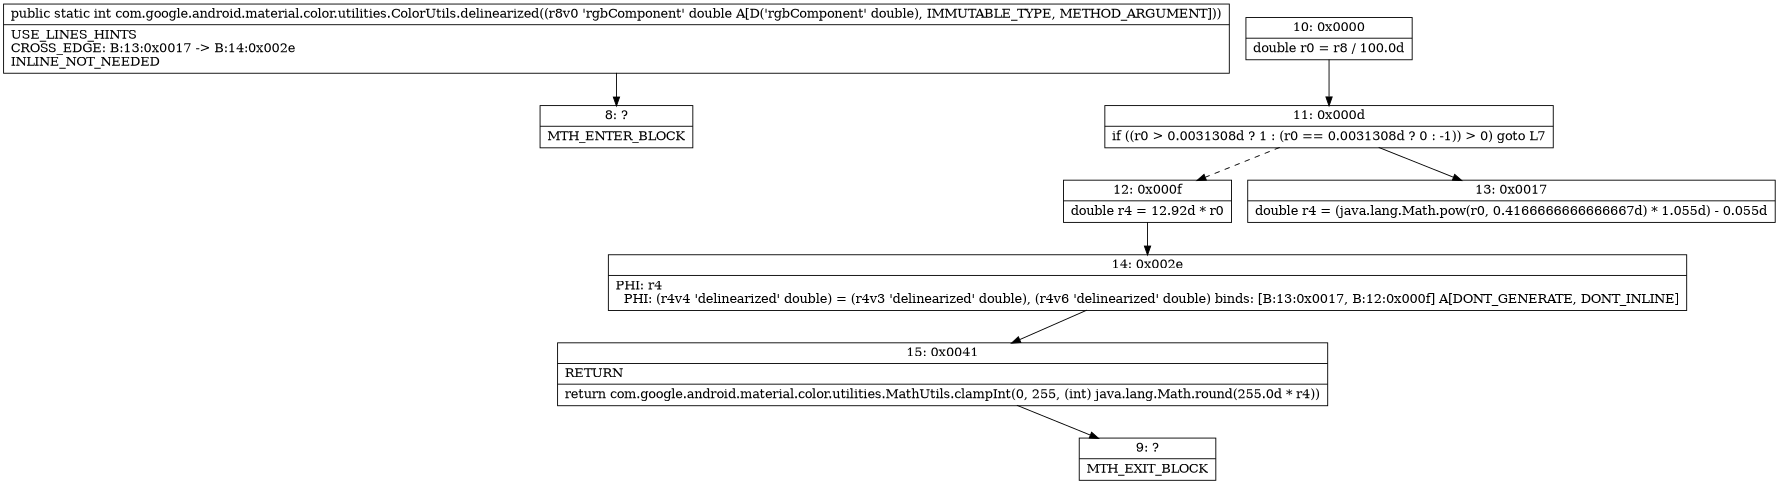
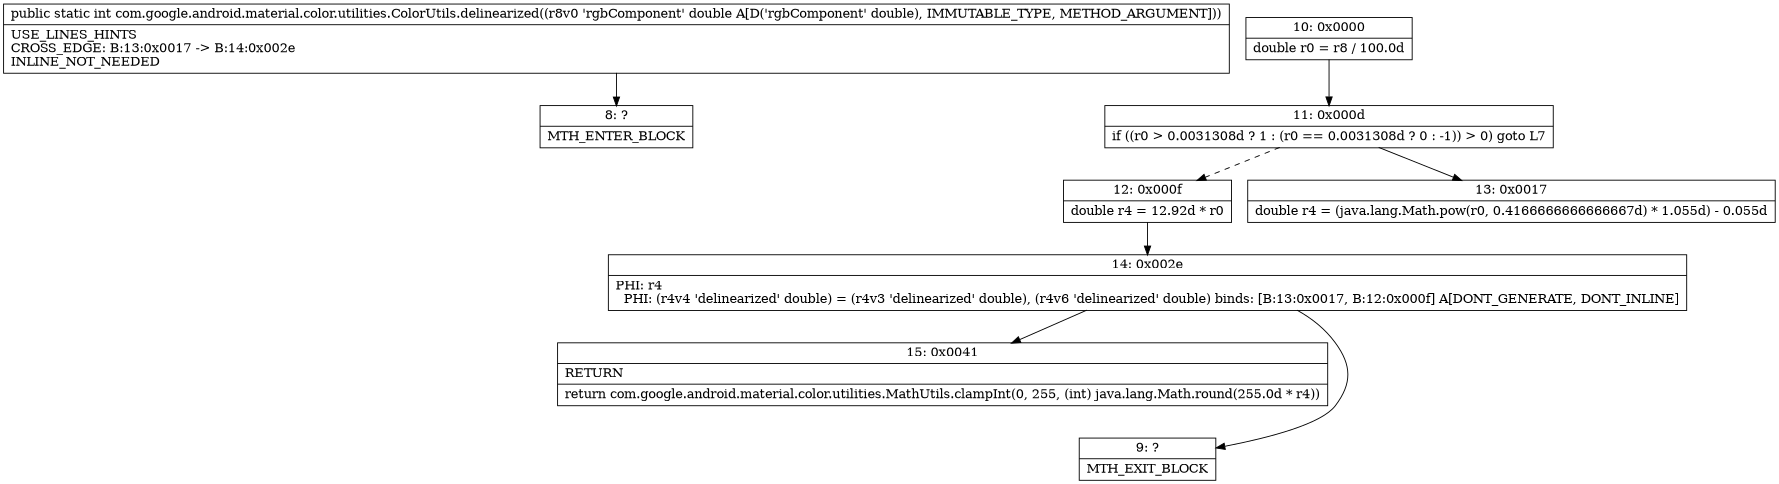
(1054, 420) -> (1335, 405)
